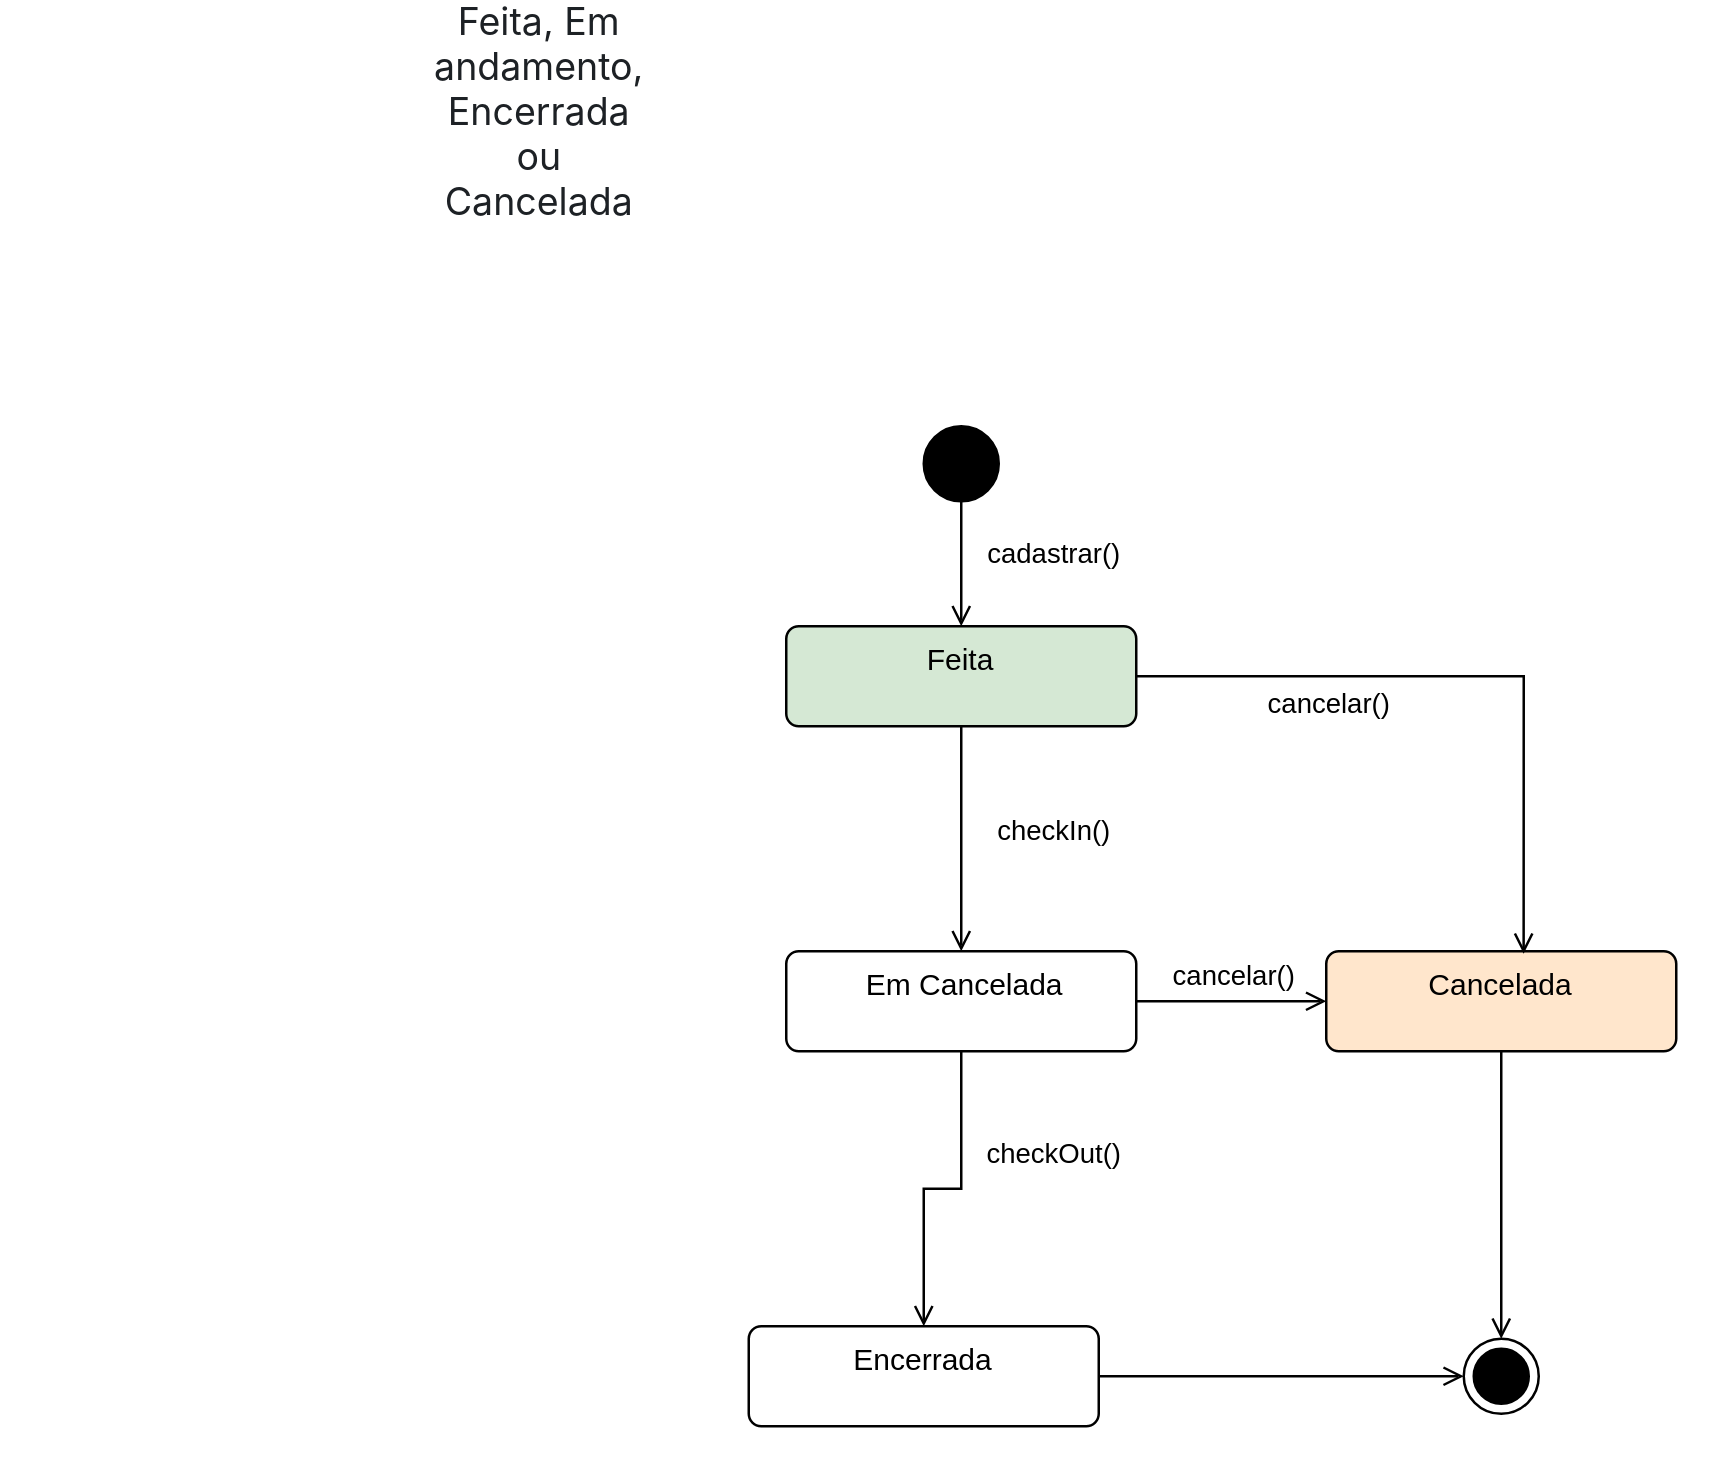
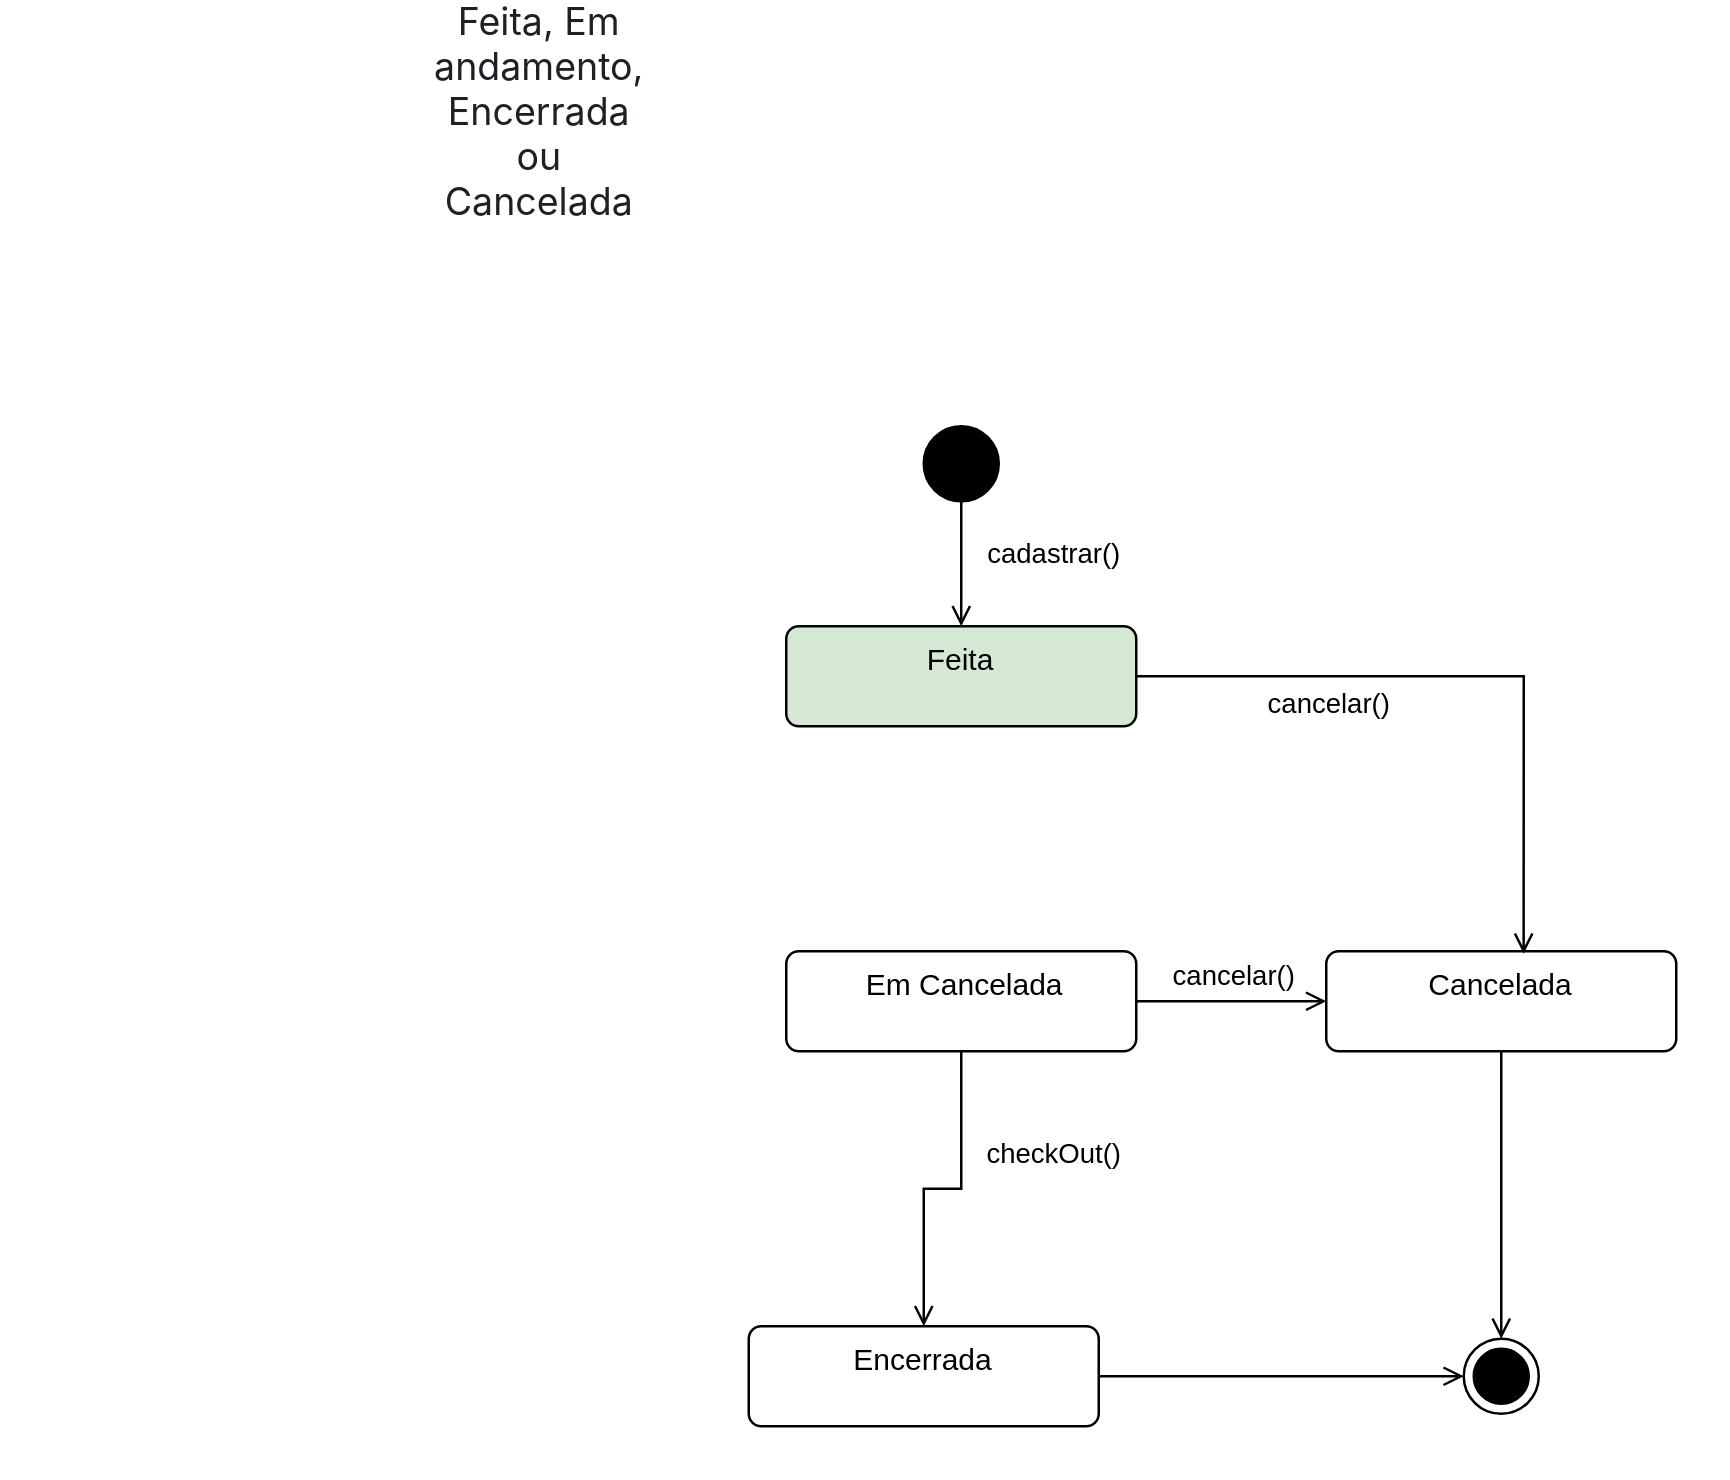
(961, 835) -> none
(1501, 1001) -> (1501, 1001)
